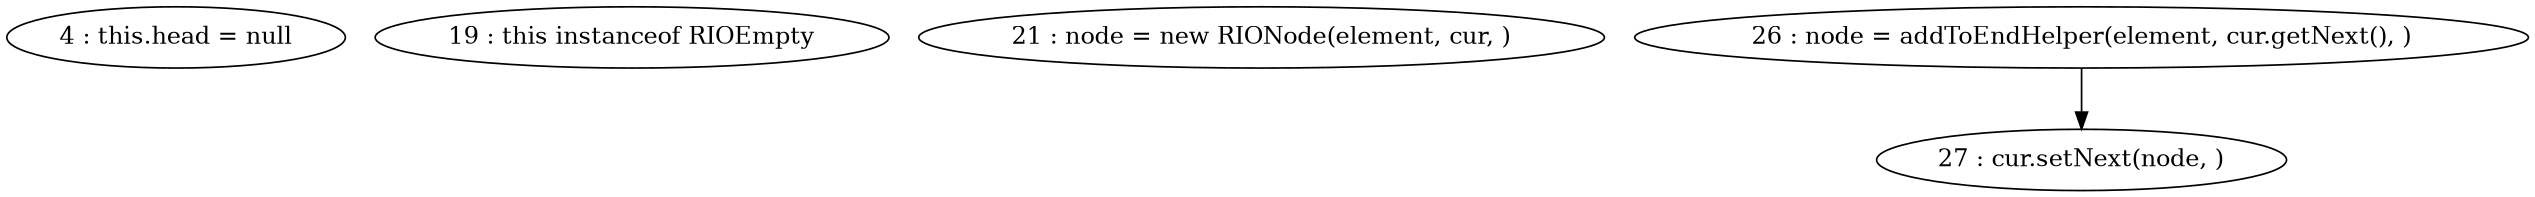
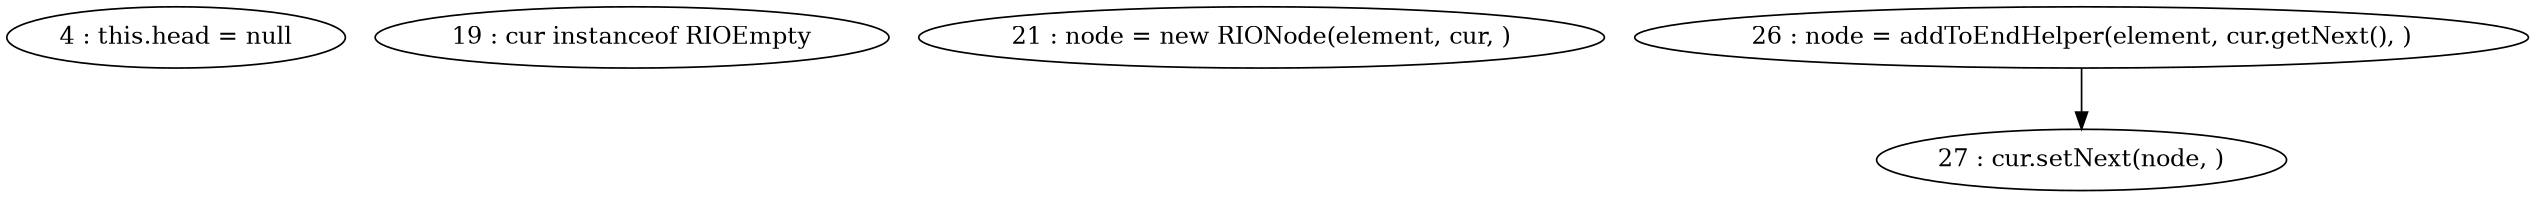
(632, 37) -> (632, 37)
